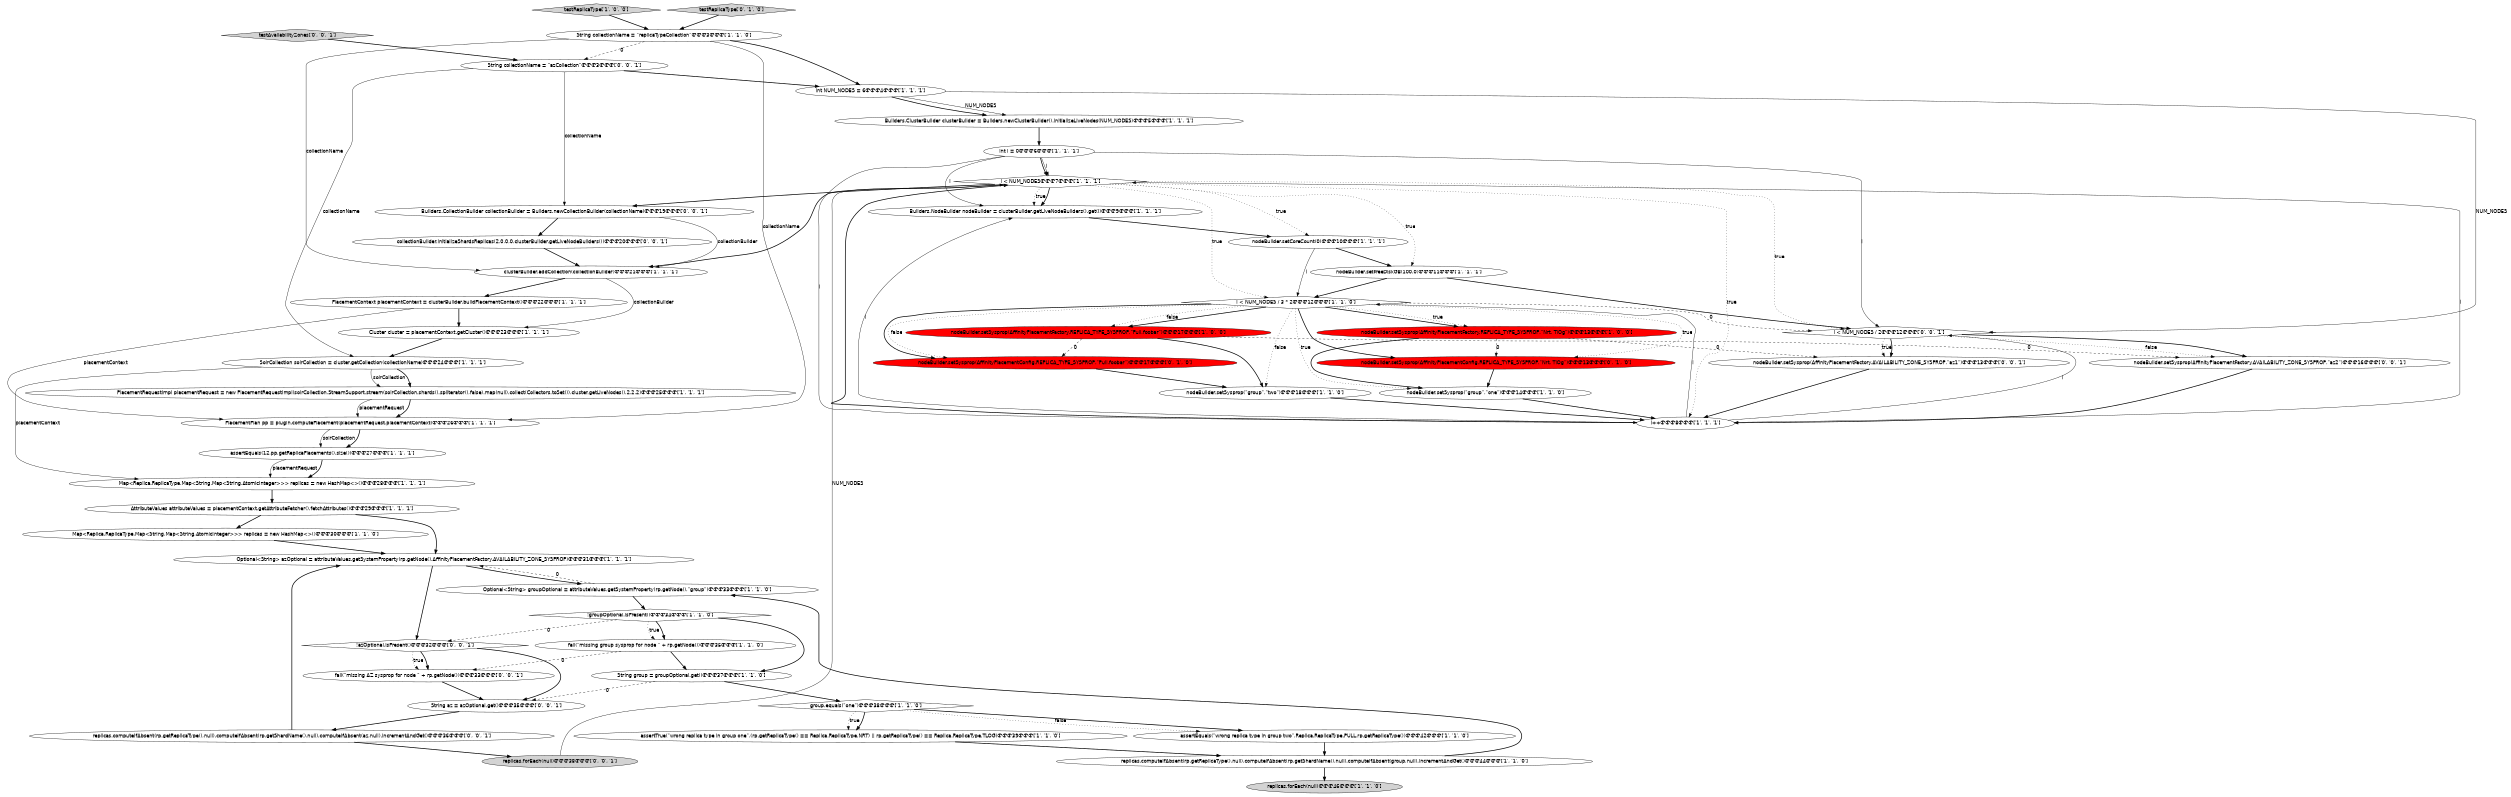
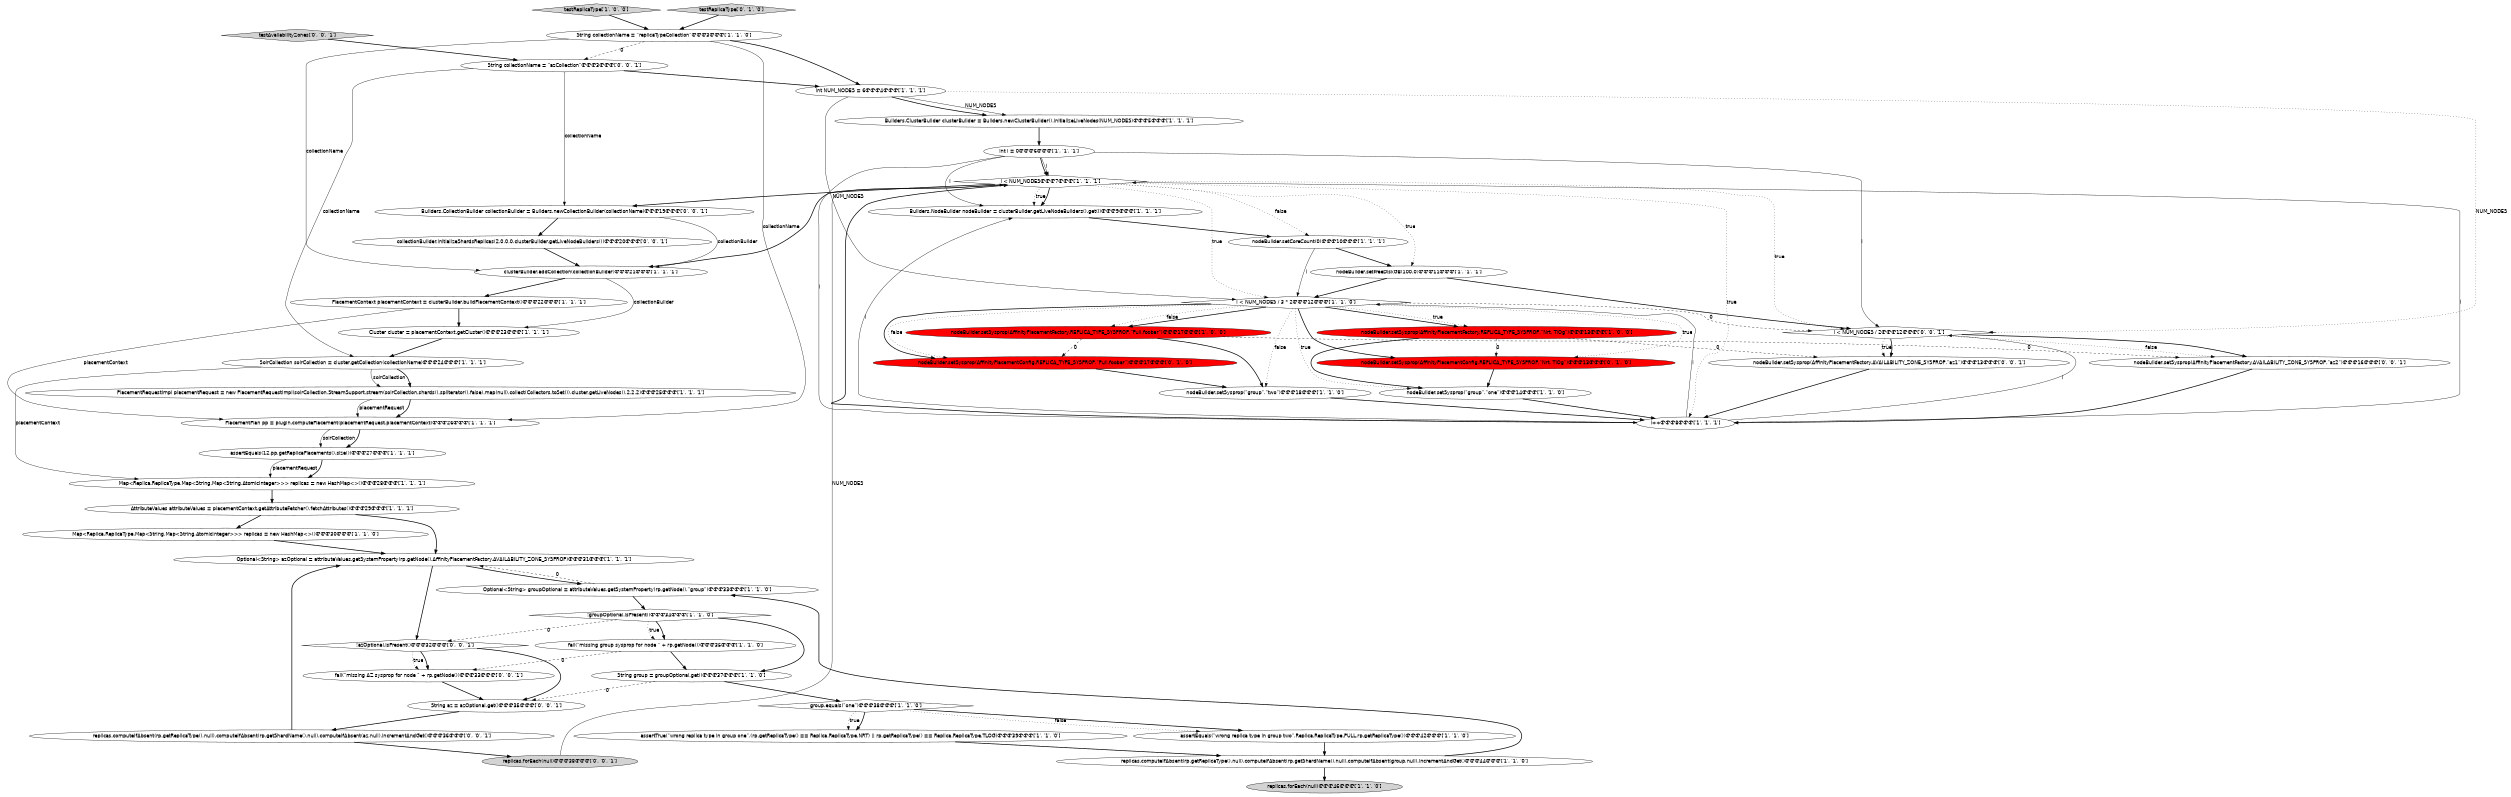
(2045, 103) -> (2045, 103)
(1281, 212) -> (1281, 212)
none -> (956, 279)
